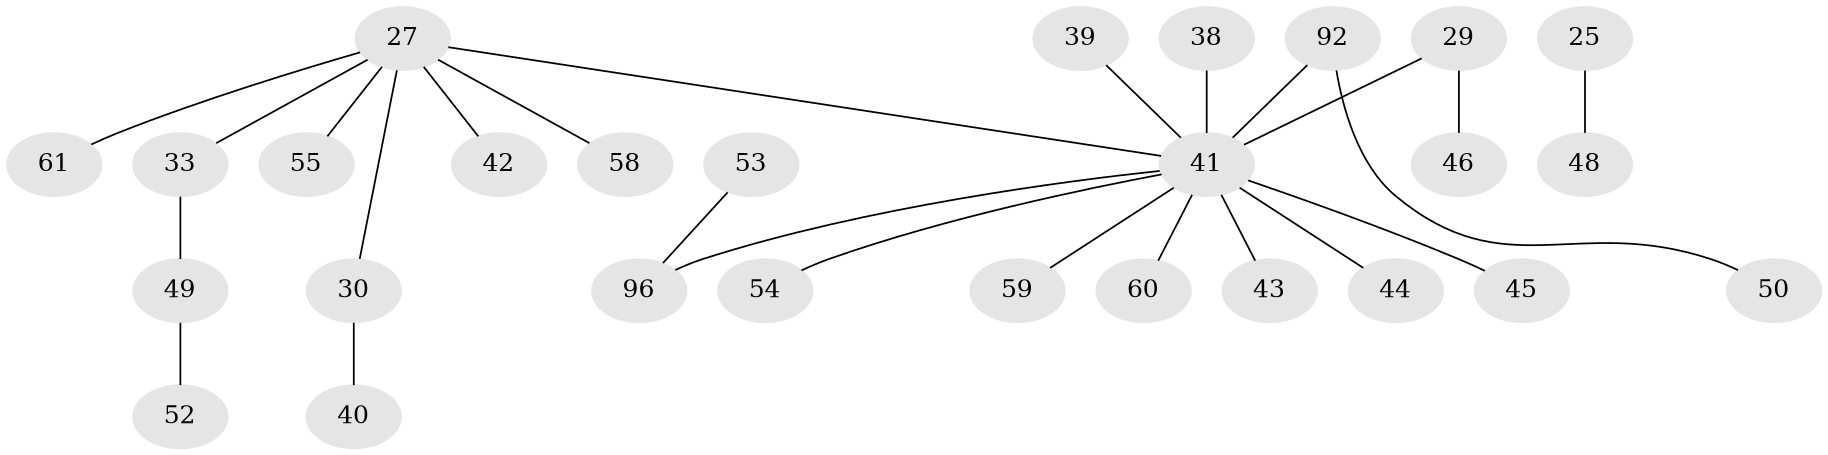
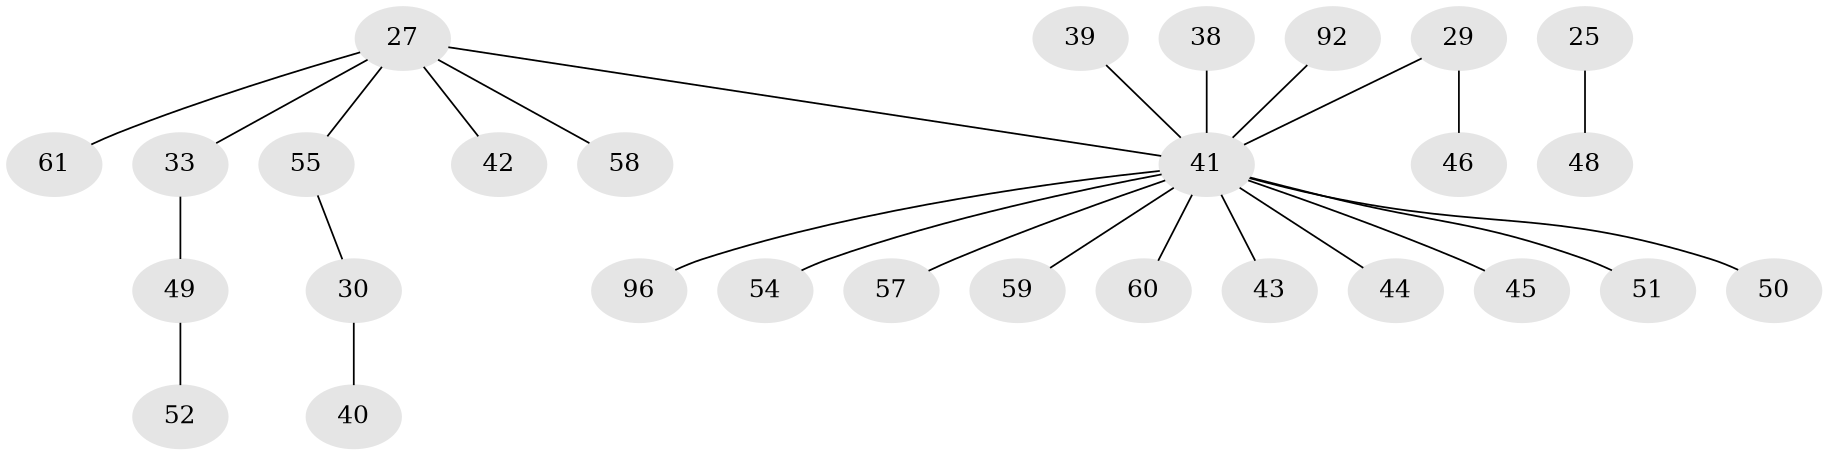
(378, 165) -> (330, 227)
(751, 165) -> none
(1492, 242) -> (1495, 220)
none -> (891, 291)
none -> (1648, 291)
